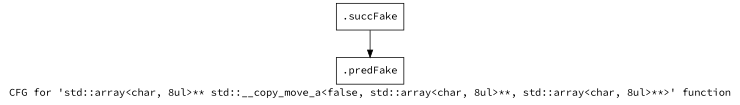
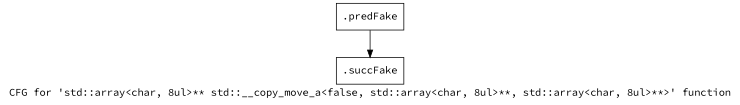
(370, 40) -> (370, 40)
